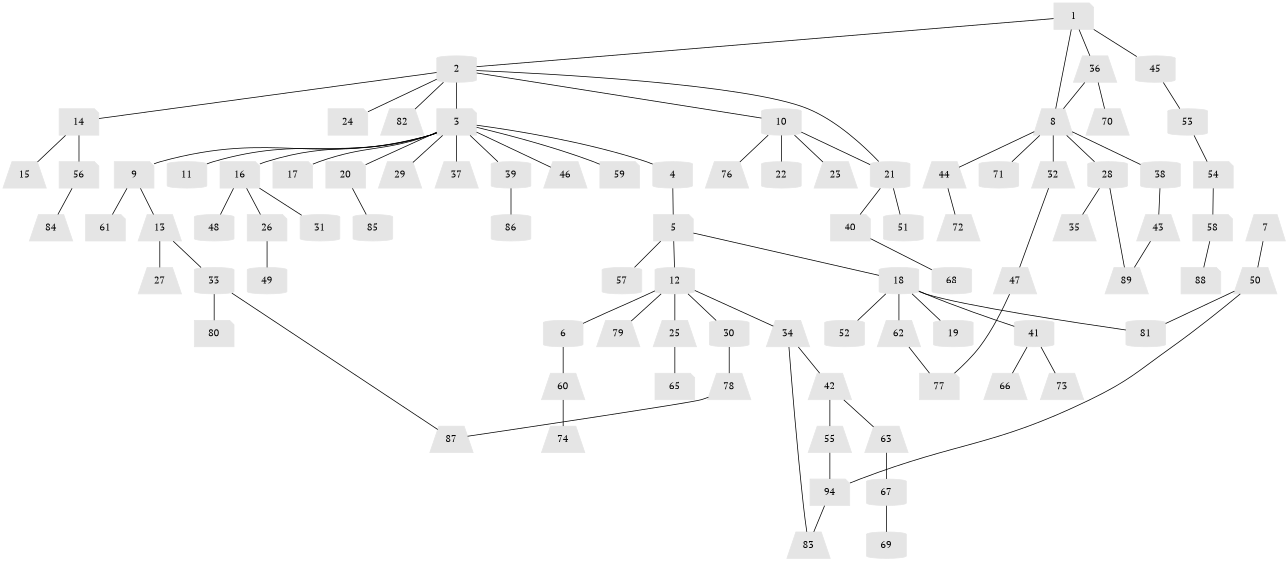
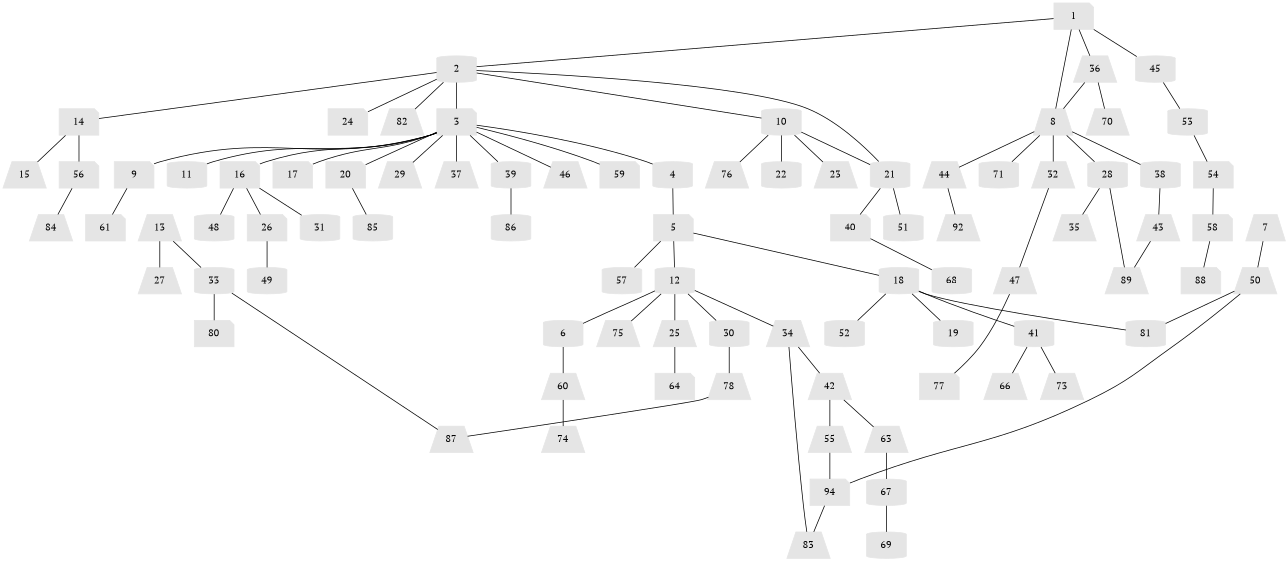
(147, 201) -> none
(958, 228) -> (958, 228)
(618, 334) -> (618, 334)
(899, 334) -> none
(675, 386) -> (675, 386)
